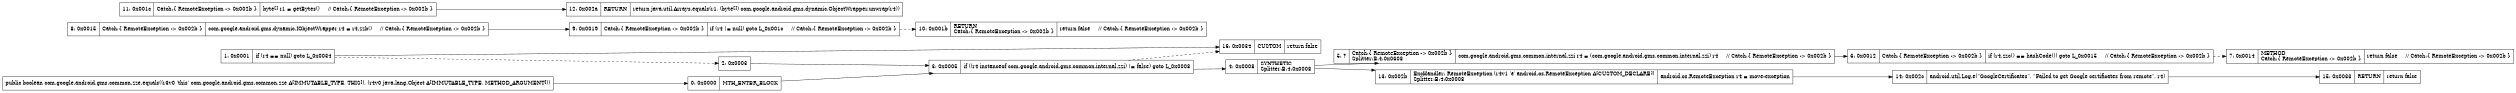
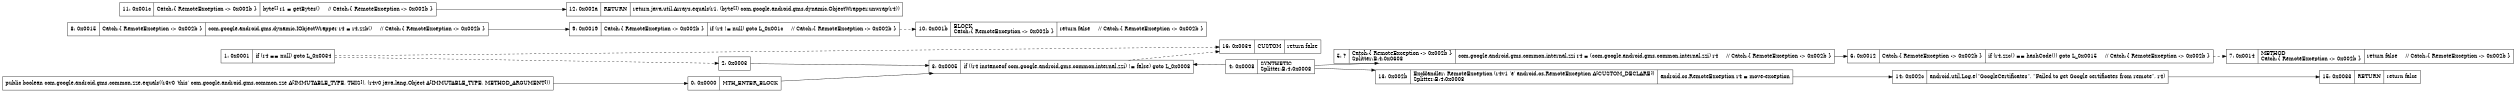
(965, 26) -> (963, 26)
(775, 51) -> (775, 51)
(1208, 69) -> (1211, 65)
